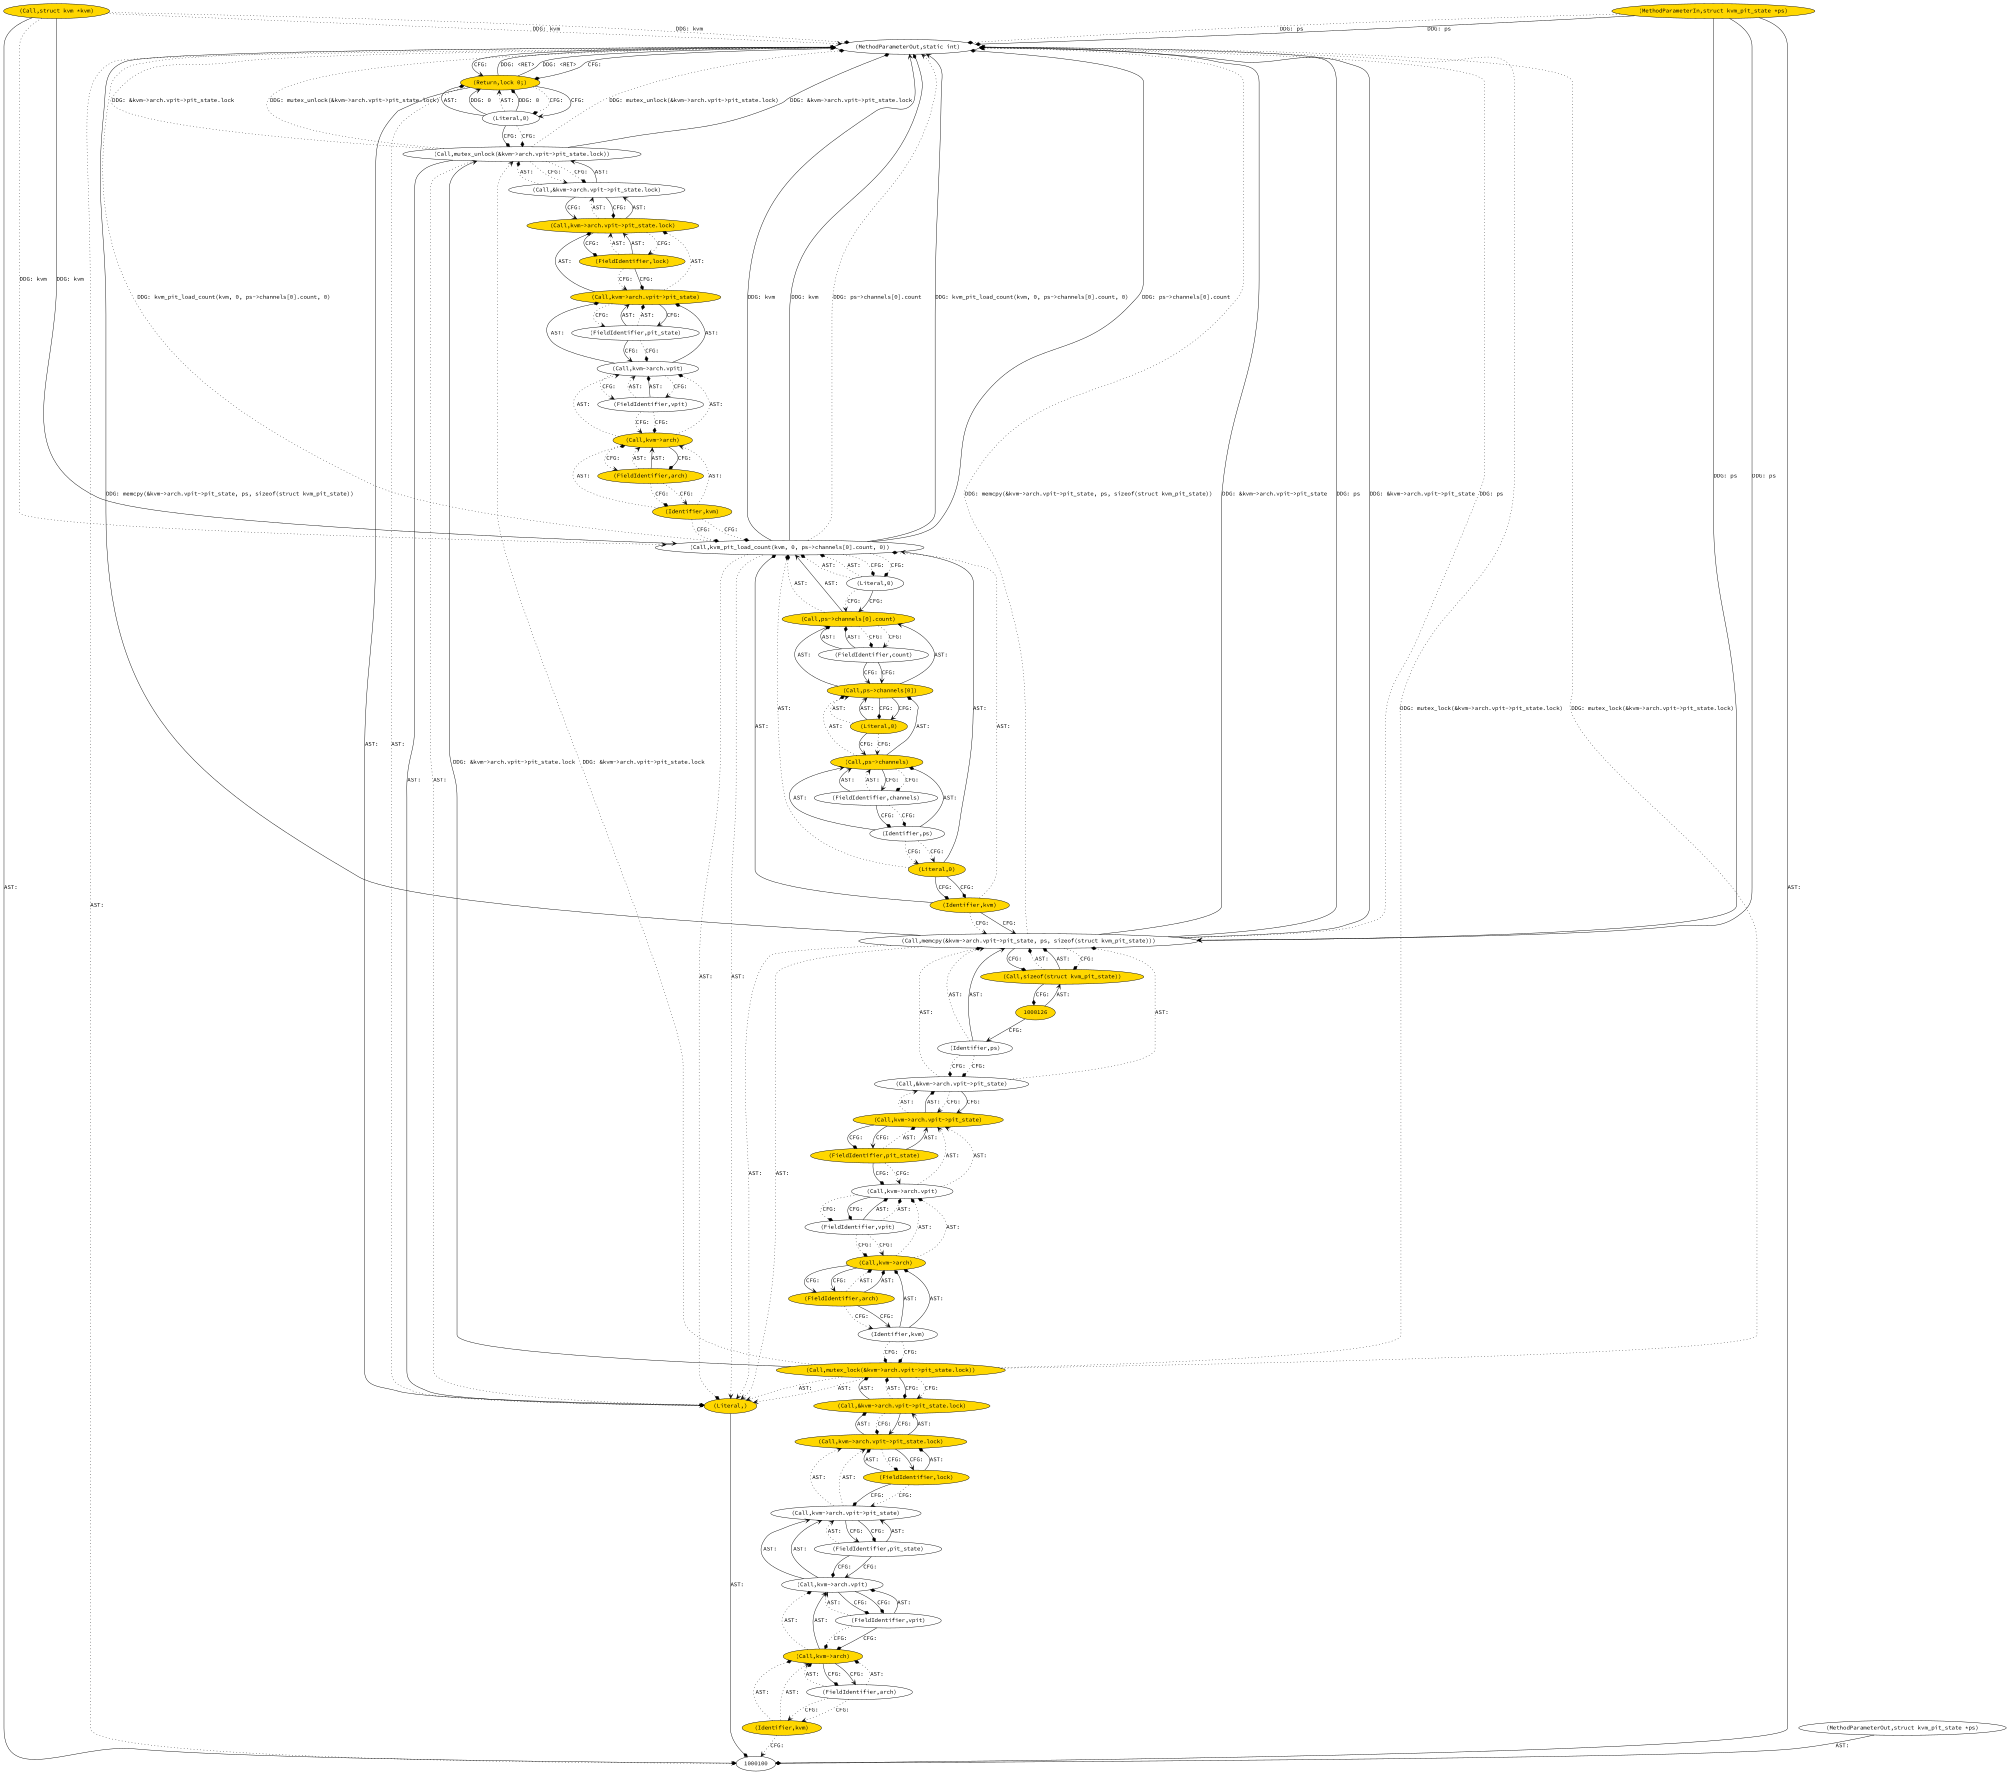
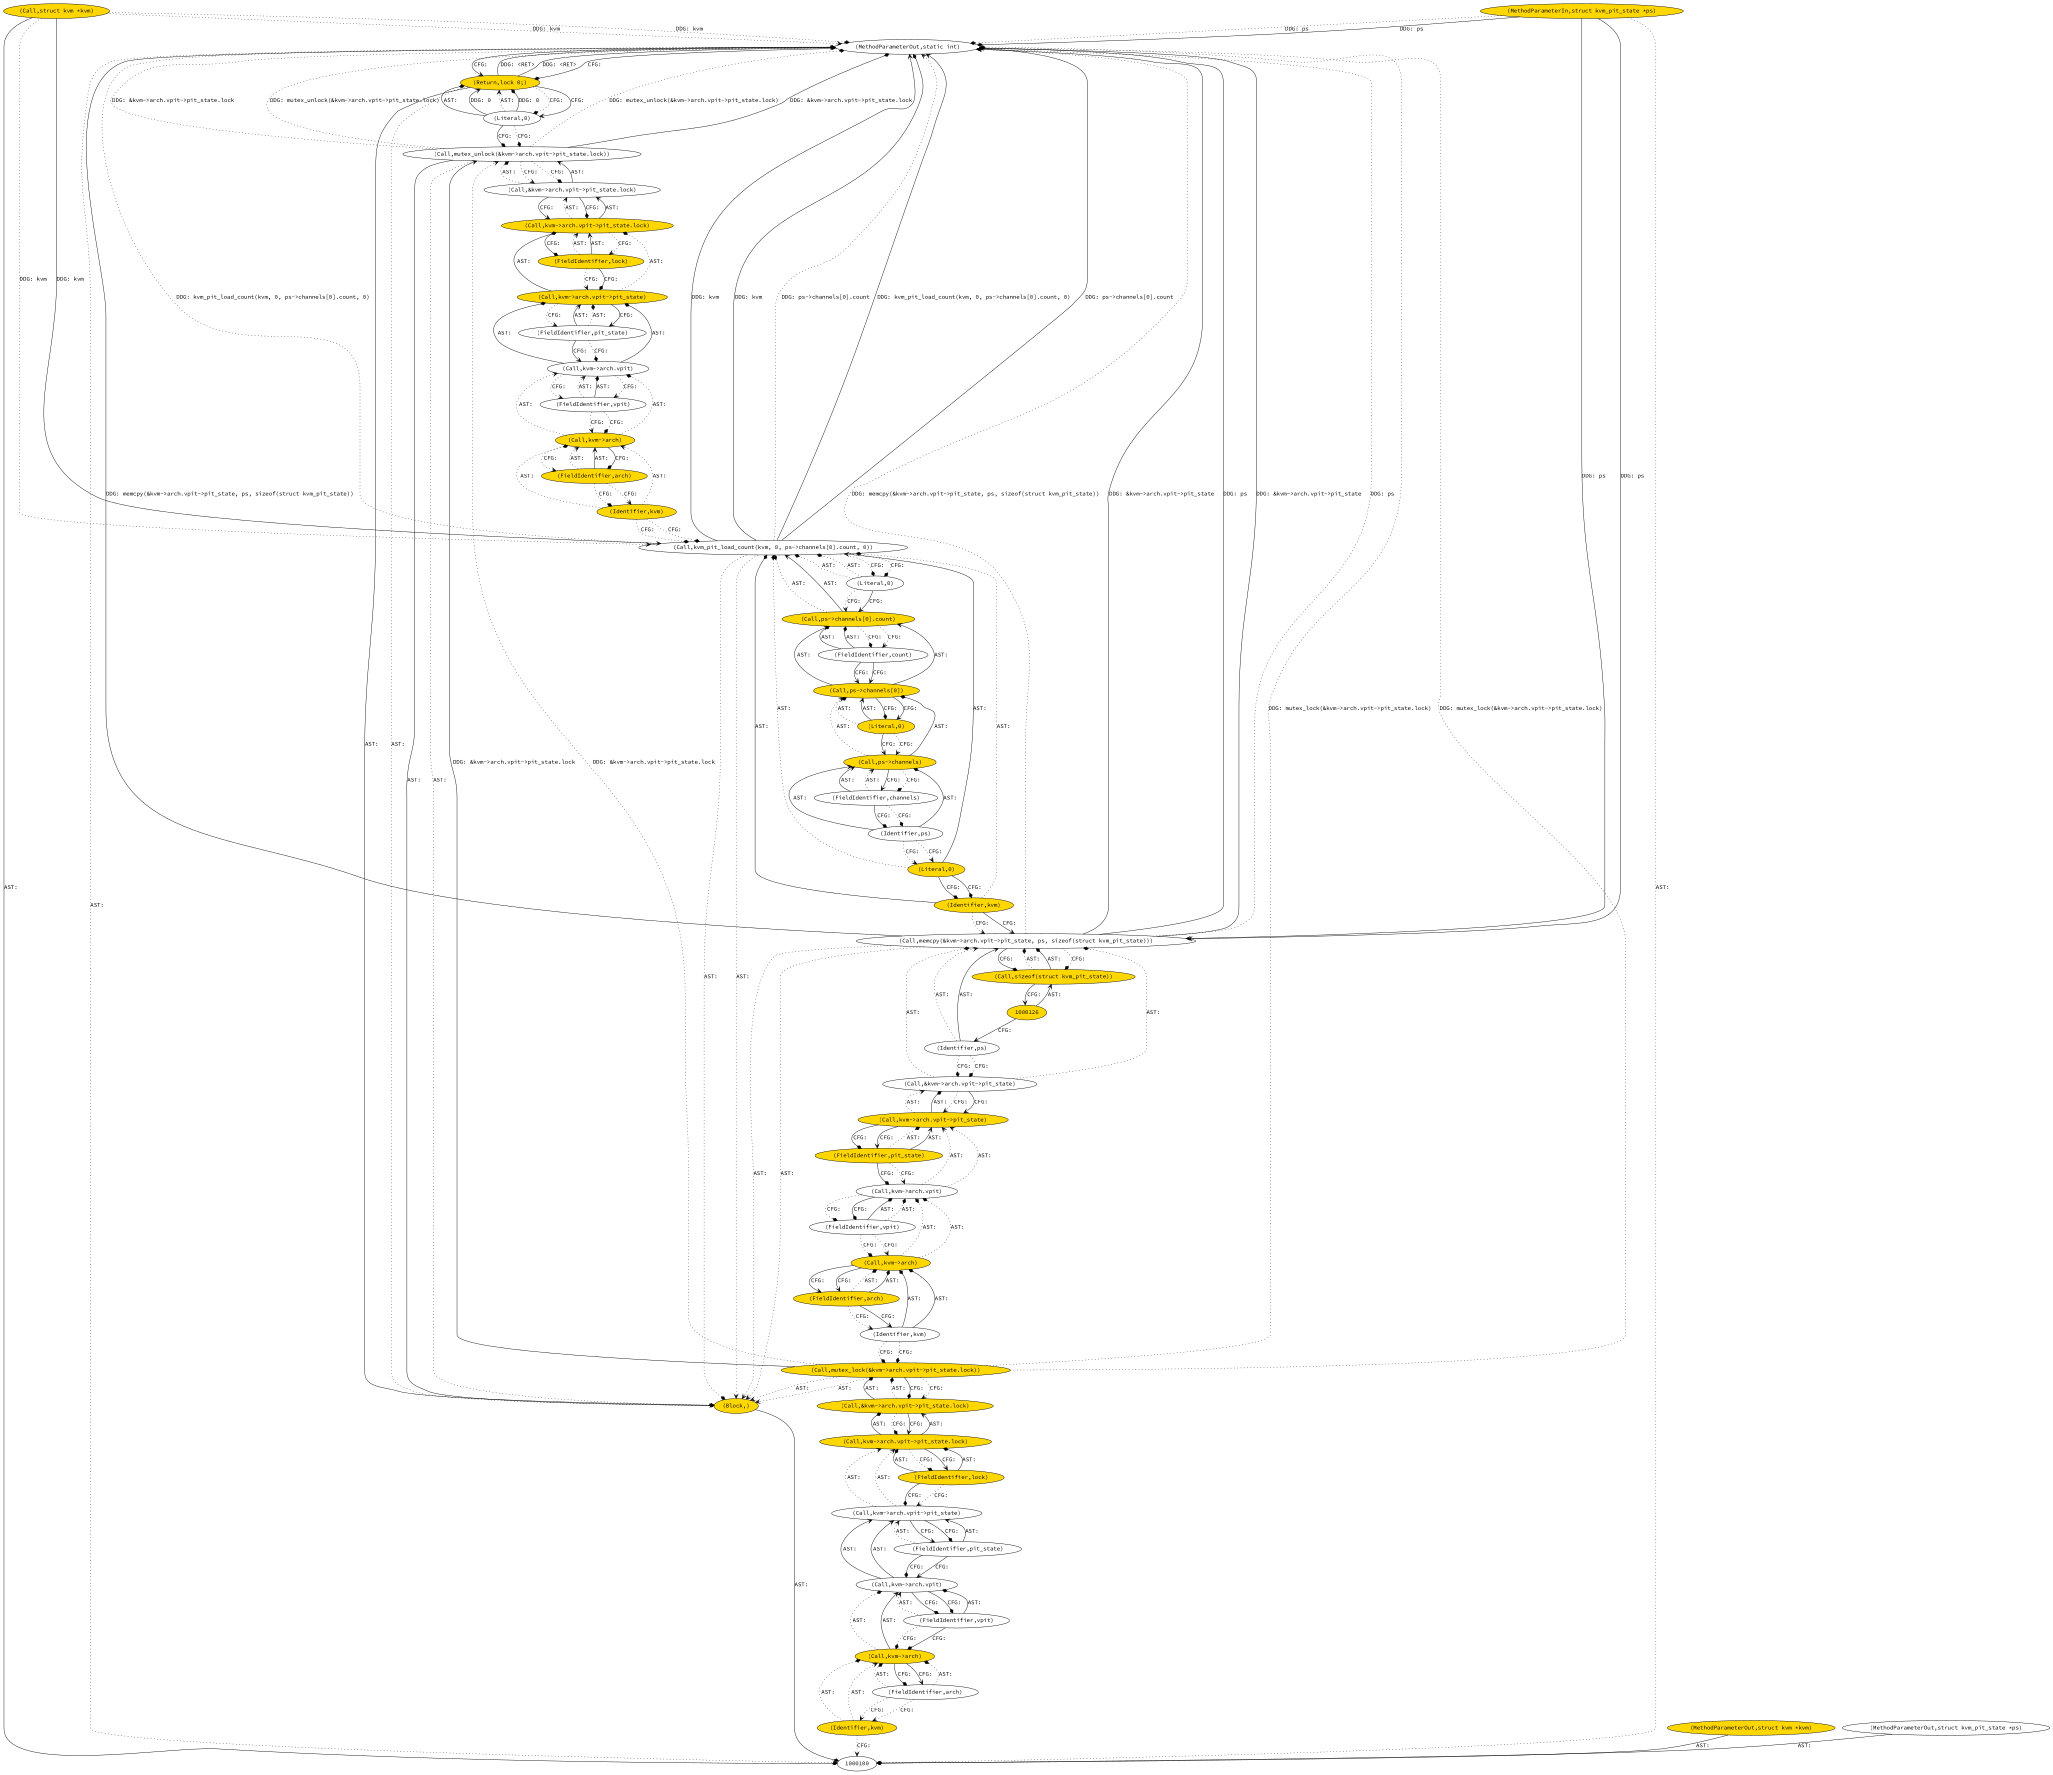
(1036, 991) -> (1028, 991)
(1787, 1370) -> (1656, 1254)
(730, 1406) -> (736, 1406)
none -> (1751, 1728)
